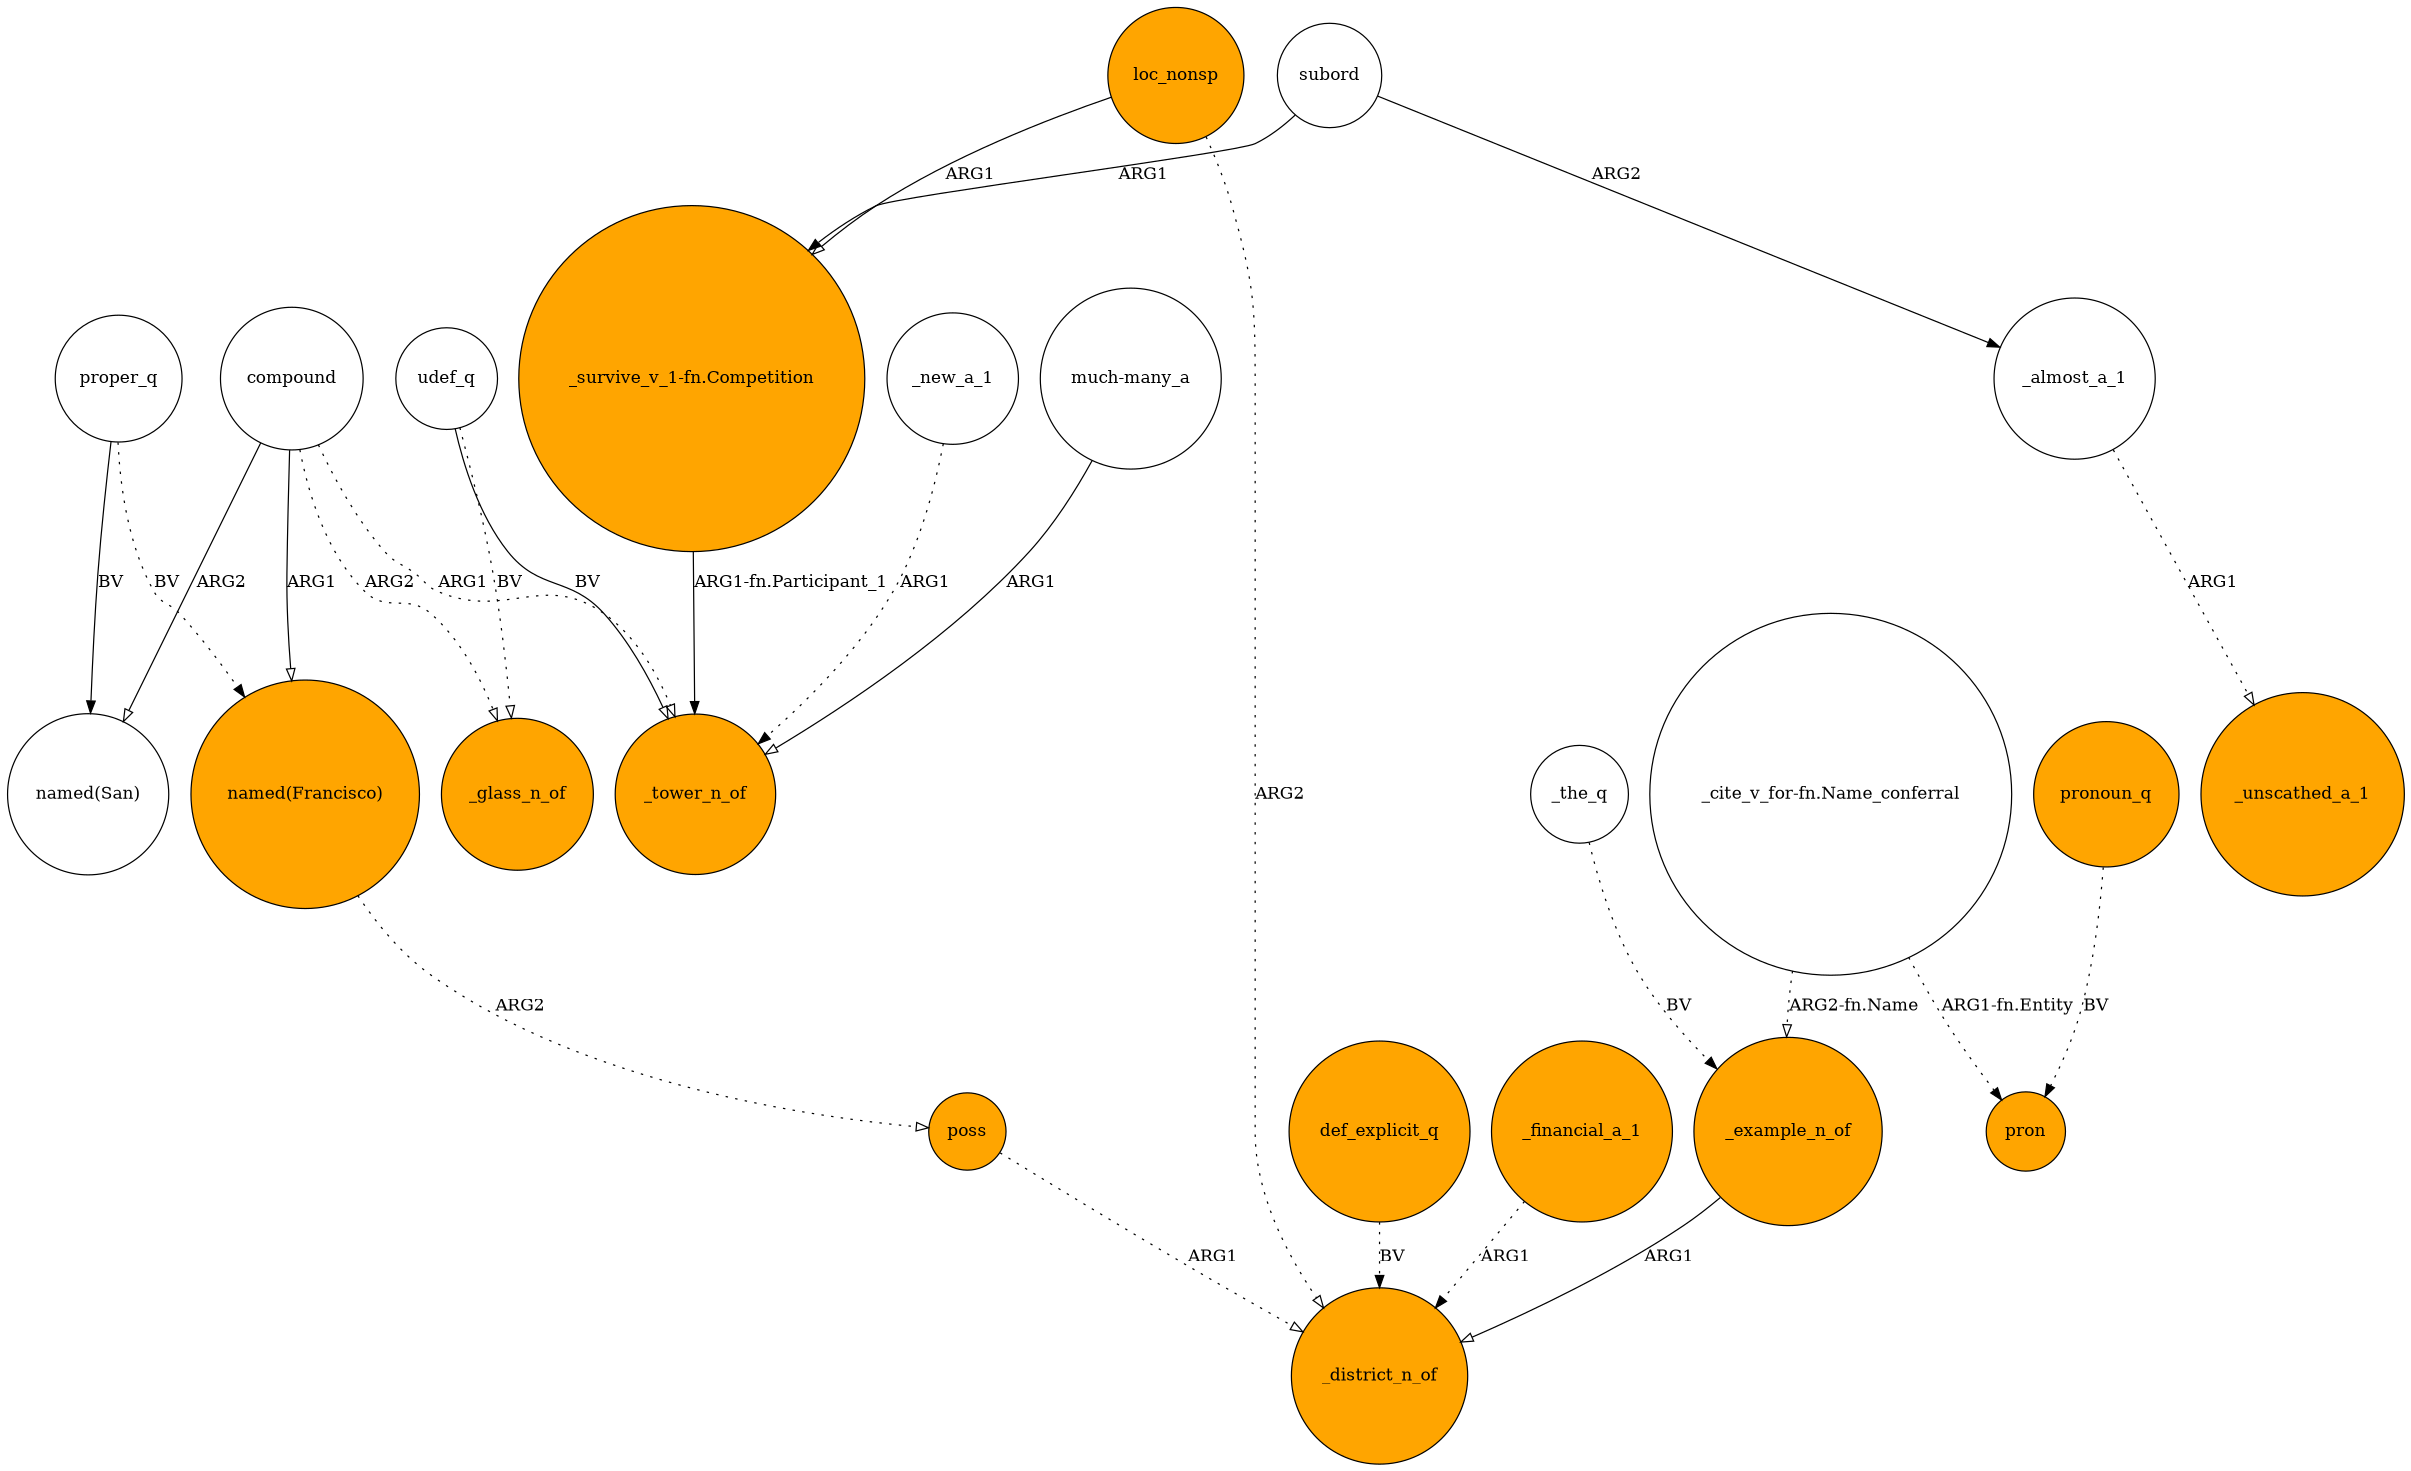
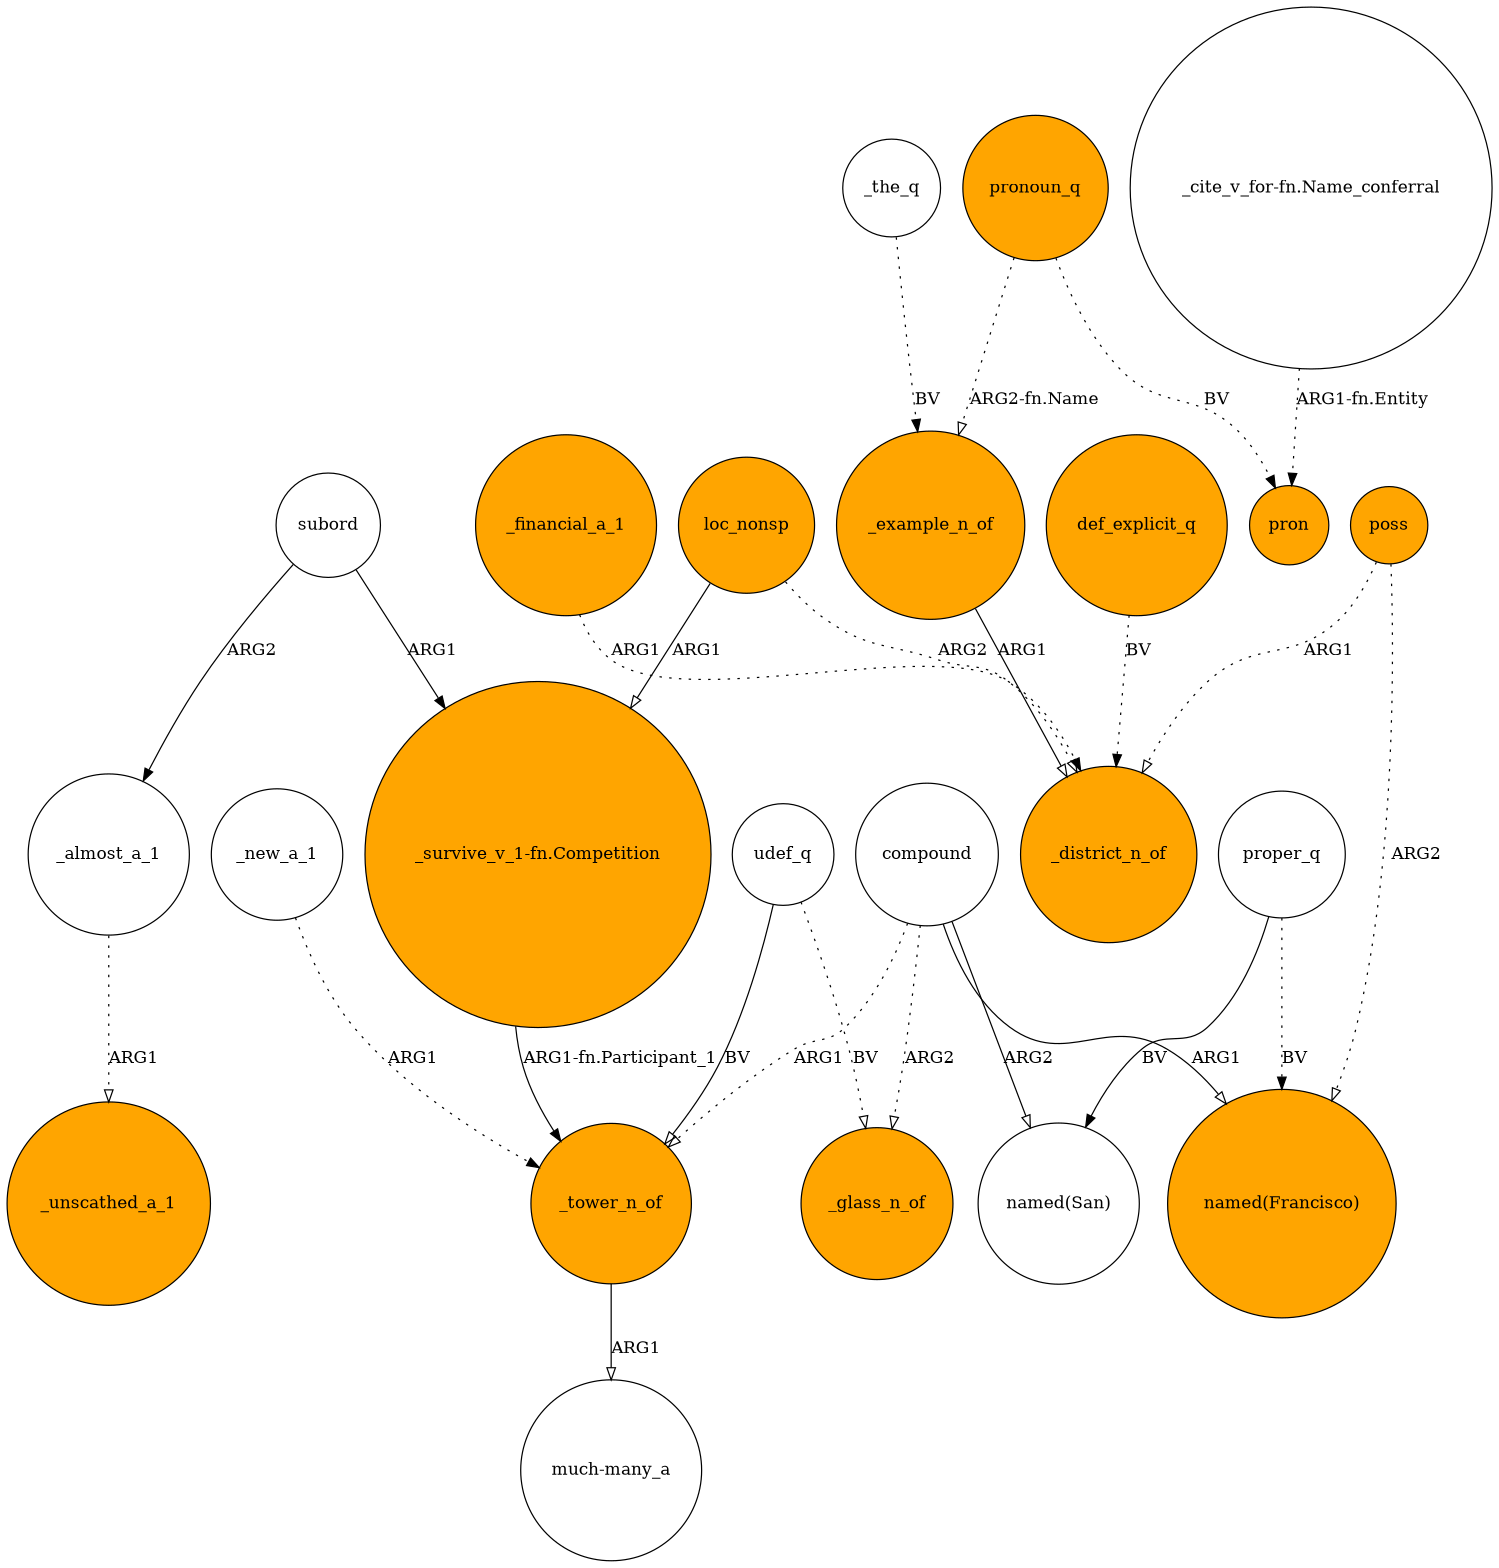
(953, 624) -> (611, 1326)
(1789, 998) -> (988, 340)
(612, 1064) -> (1386, 829)
